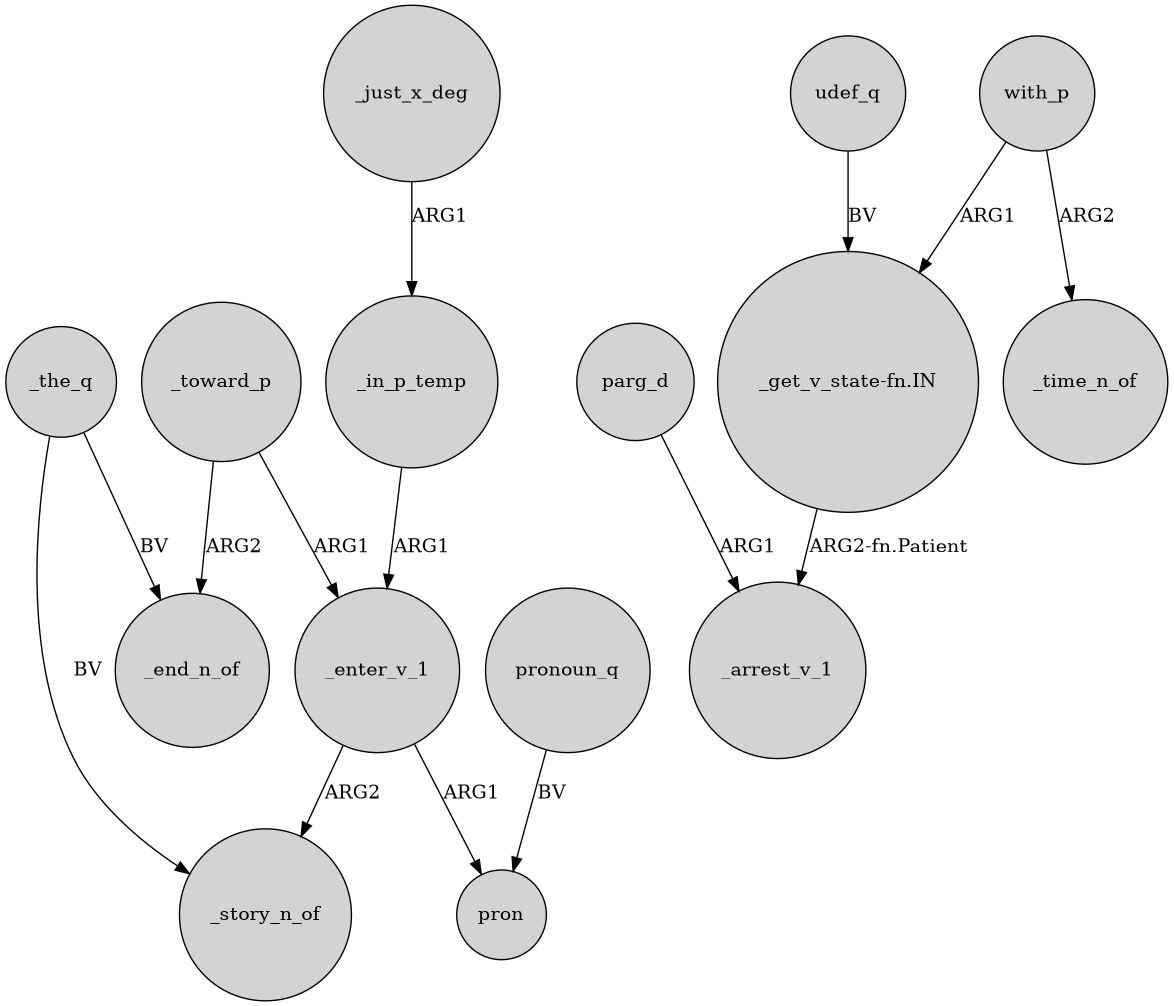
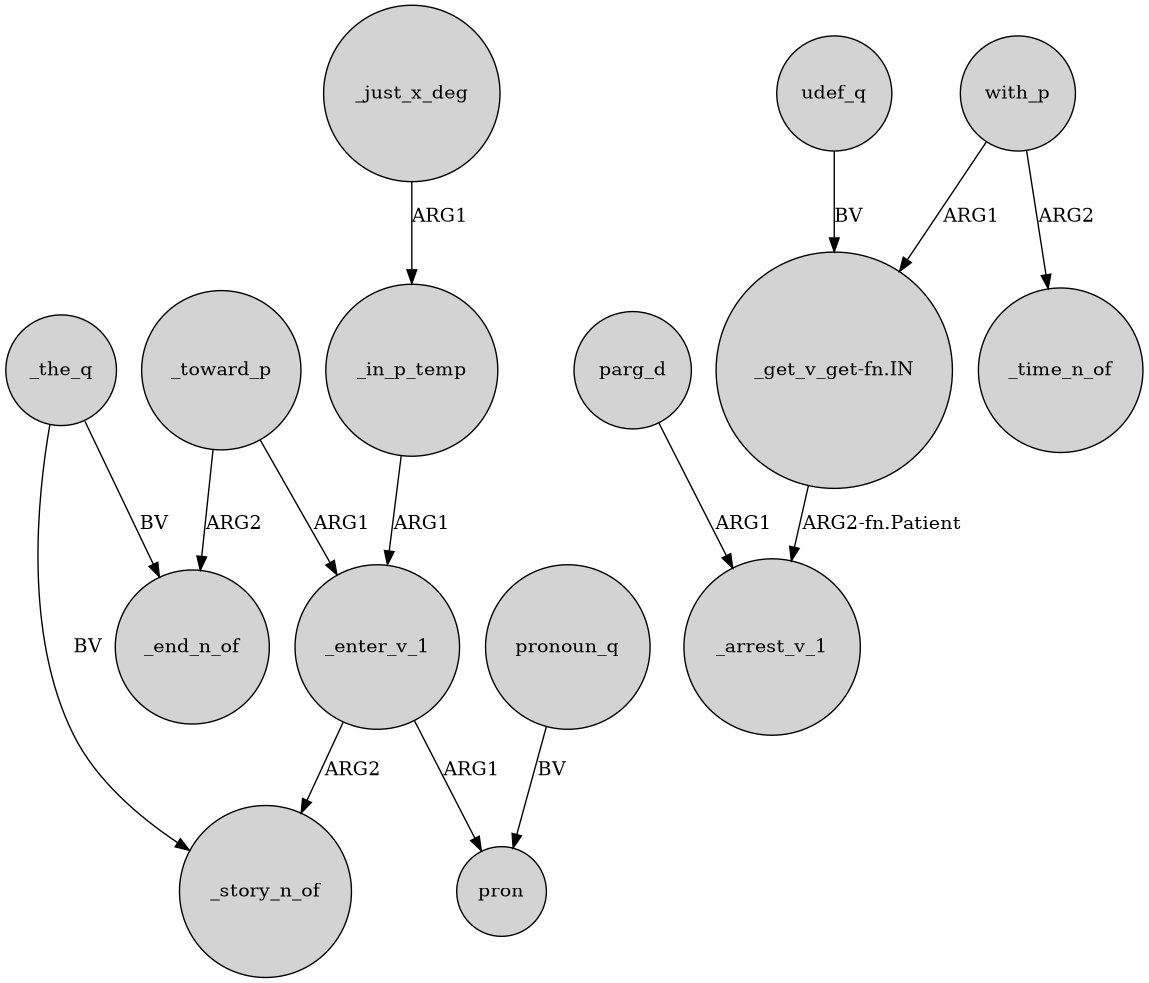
(848, 382) -> (834, 370)
